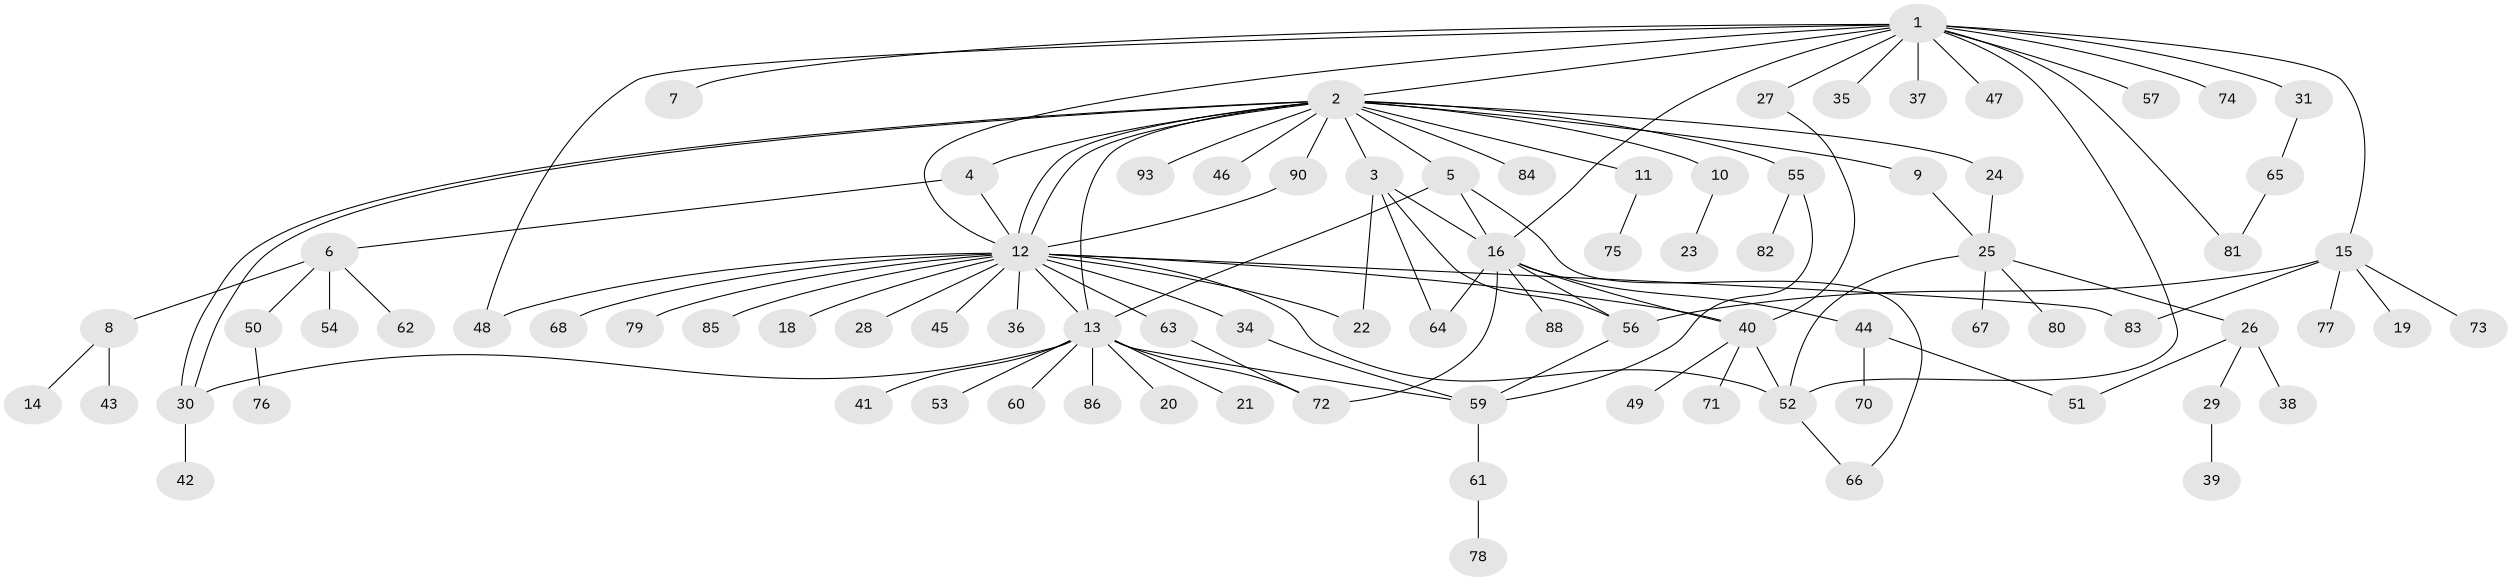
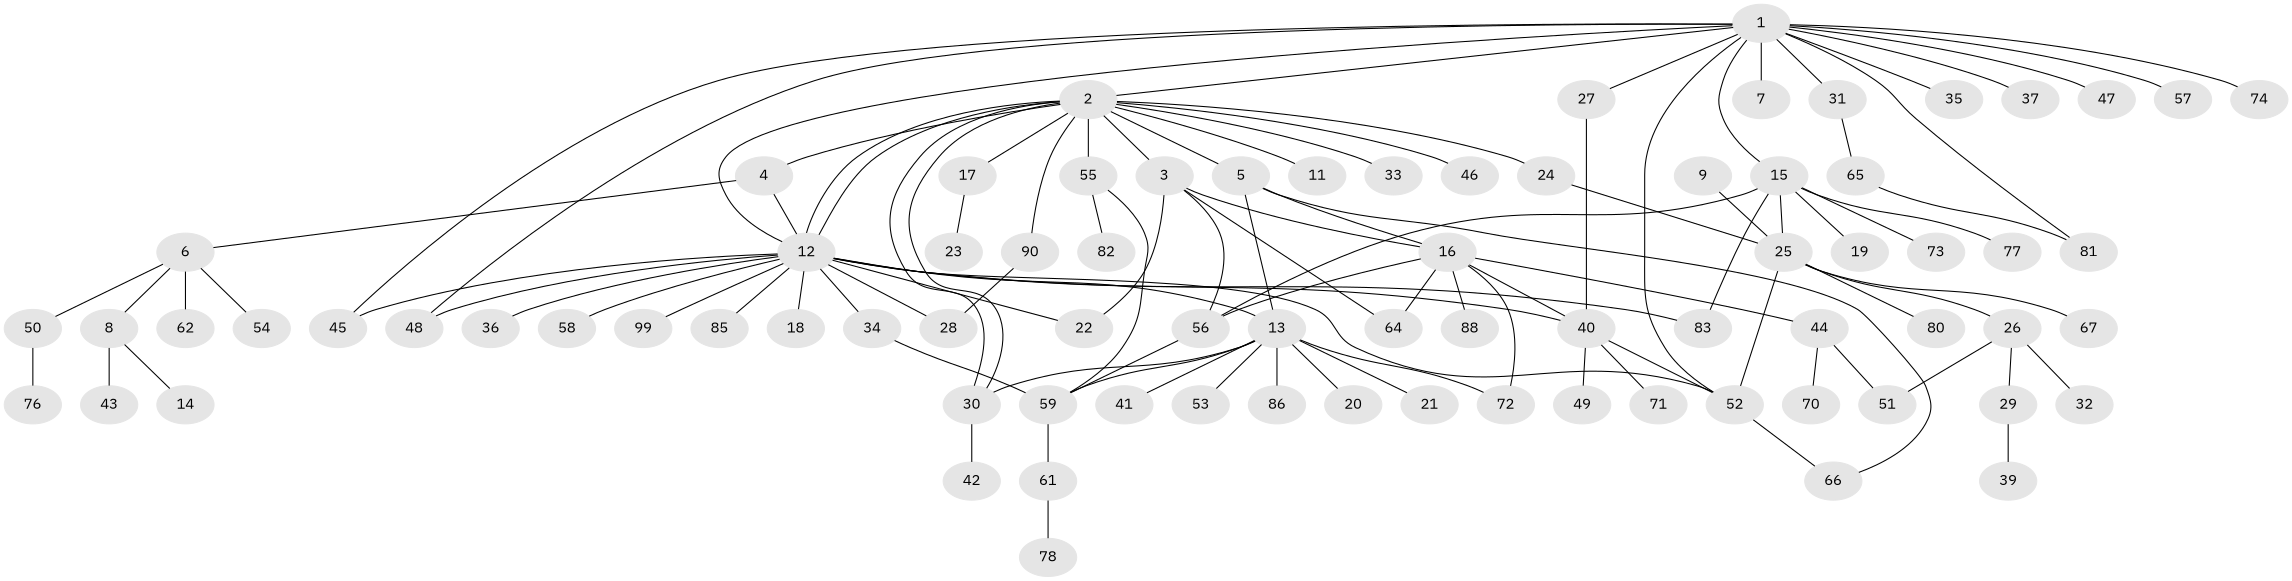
(1685, 101) -> (970, 45)
(1721, 140) -> none
(1120, 147) -> none
(1146, 176) -> (1394, 176)
(1527, 176) -> none
(1720, 176) -> (968, 176)
none -> (1781, 214)
(1164, 223) -> (989, 291)
(1613, 252) -> none
(558, 329) -> (567, 329)
(635, 329) -> (643, 329)
(1169, 329) -> none
(1016, 405) -> none
(2288, 405) -> (2084, 405)
